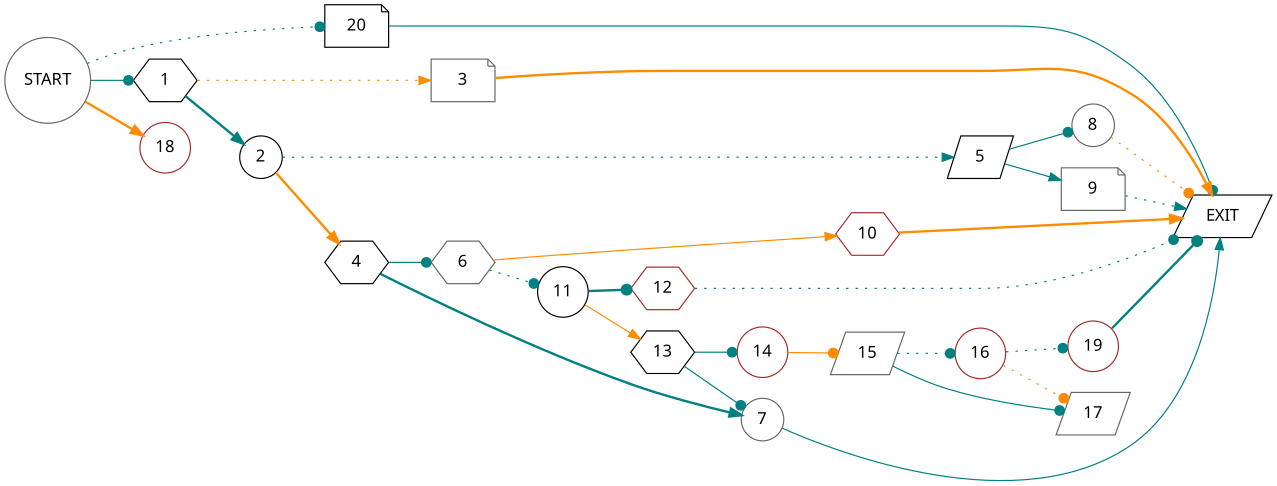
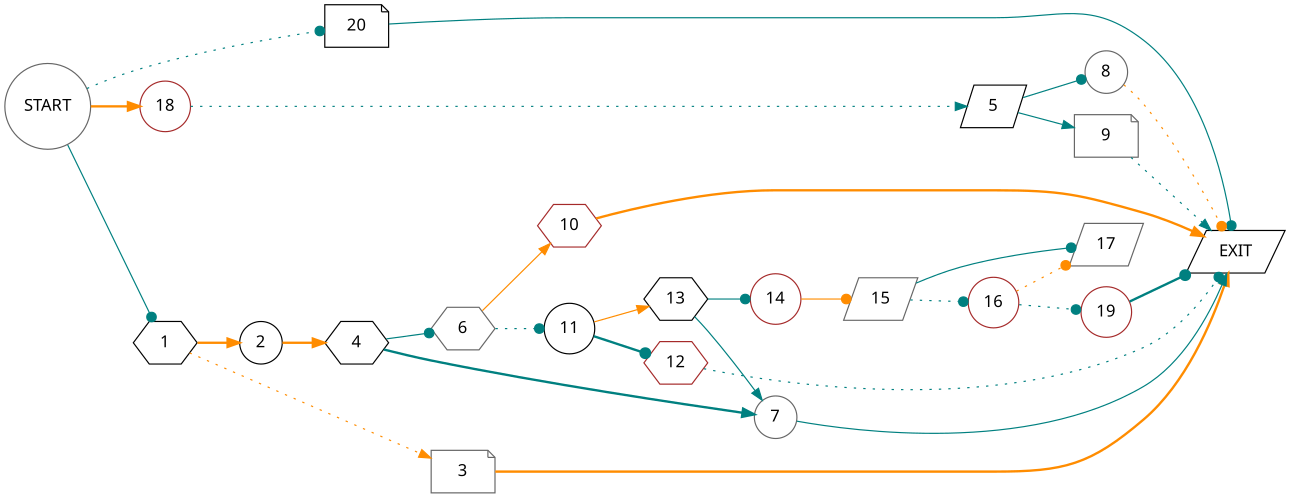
(210, 116) -> (212, 343)
(612, 157) -> (573, 106)
(711, 385) -> (726, 353)
